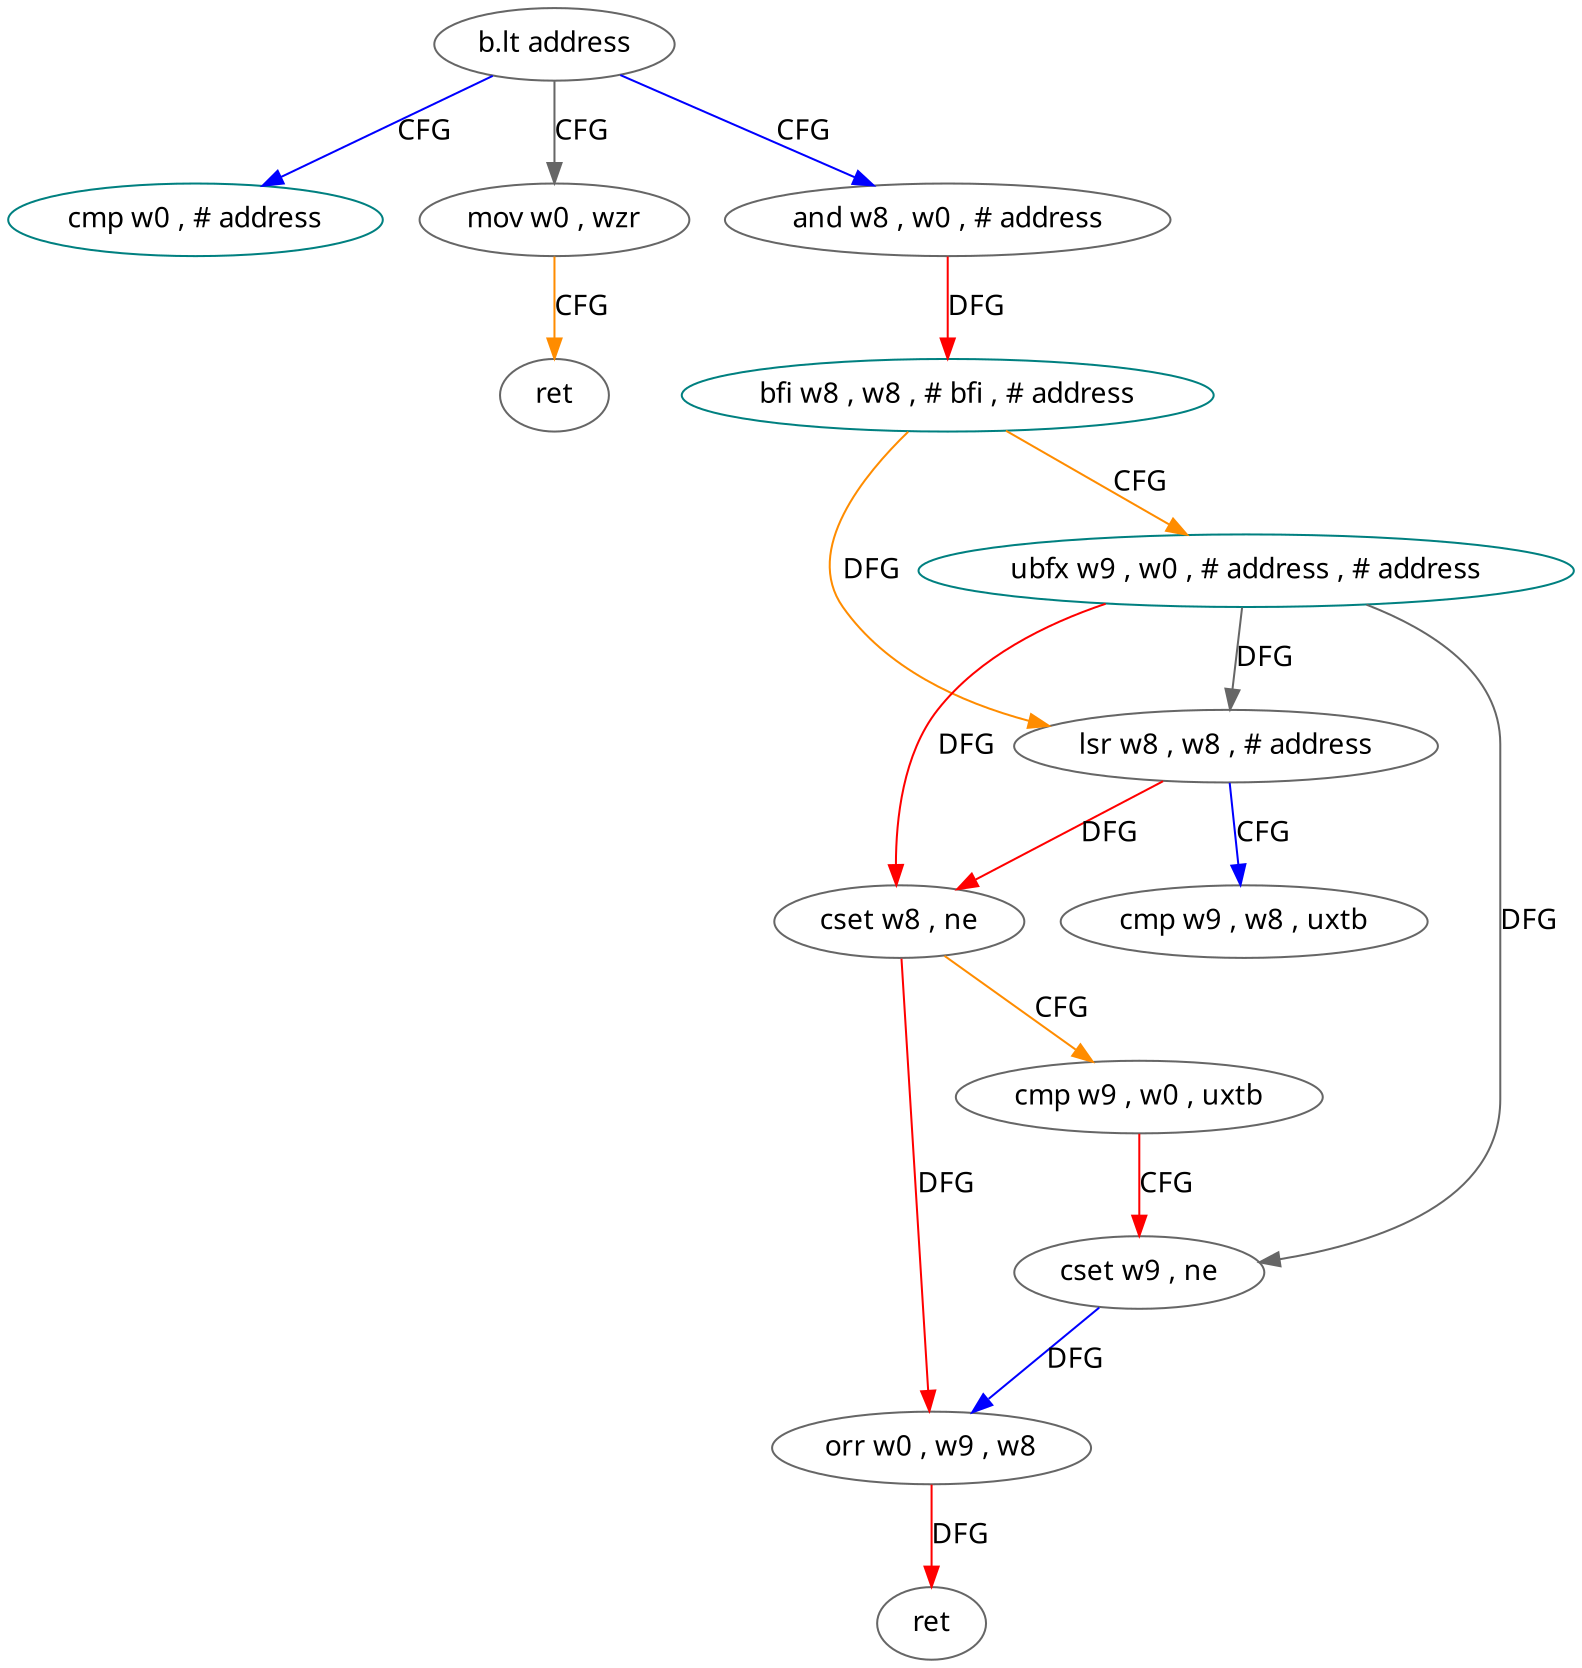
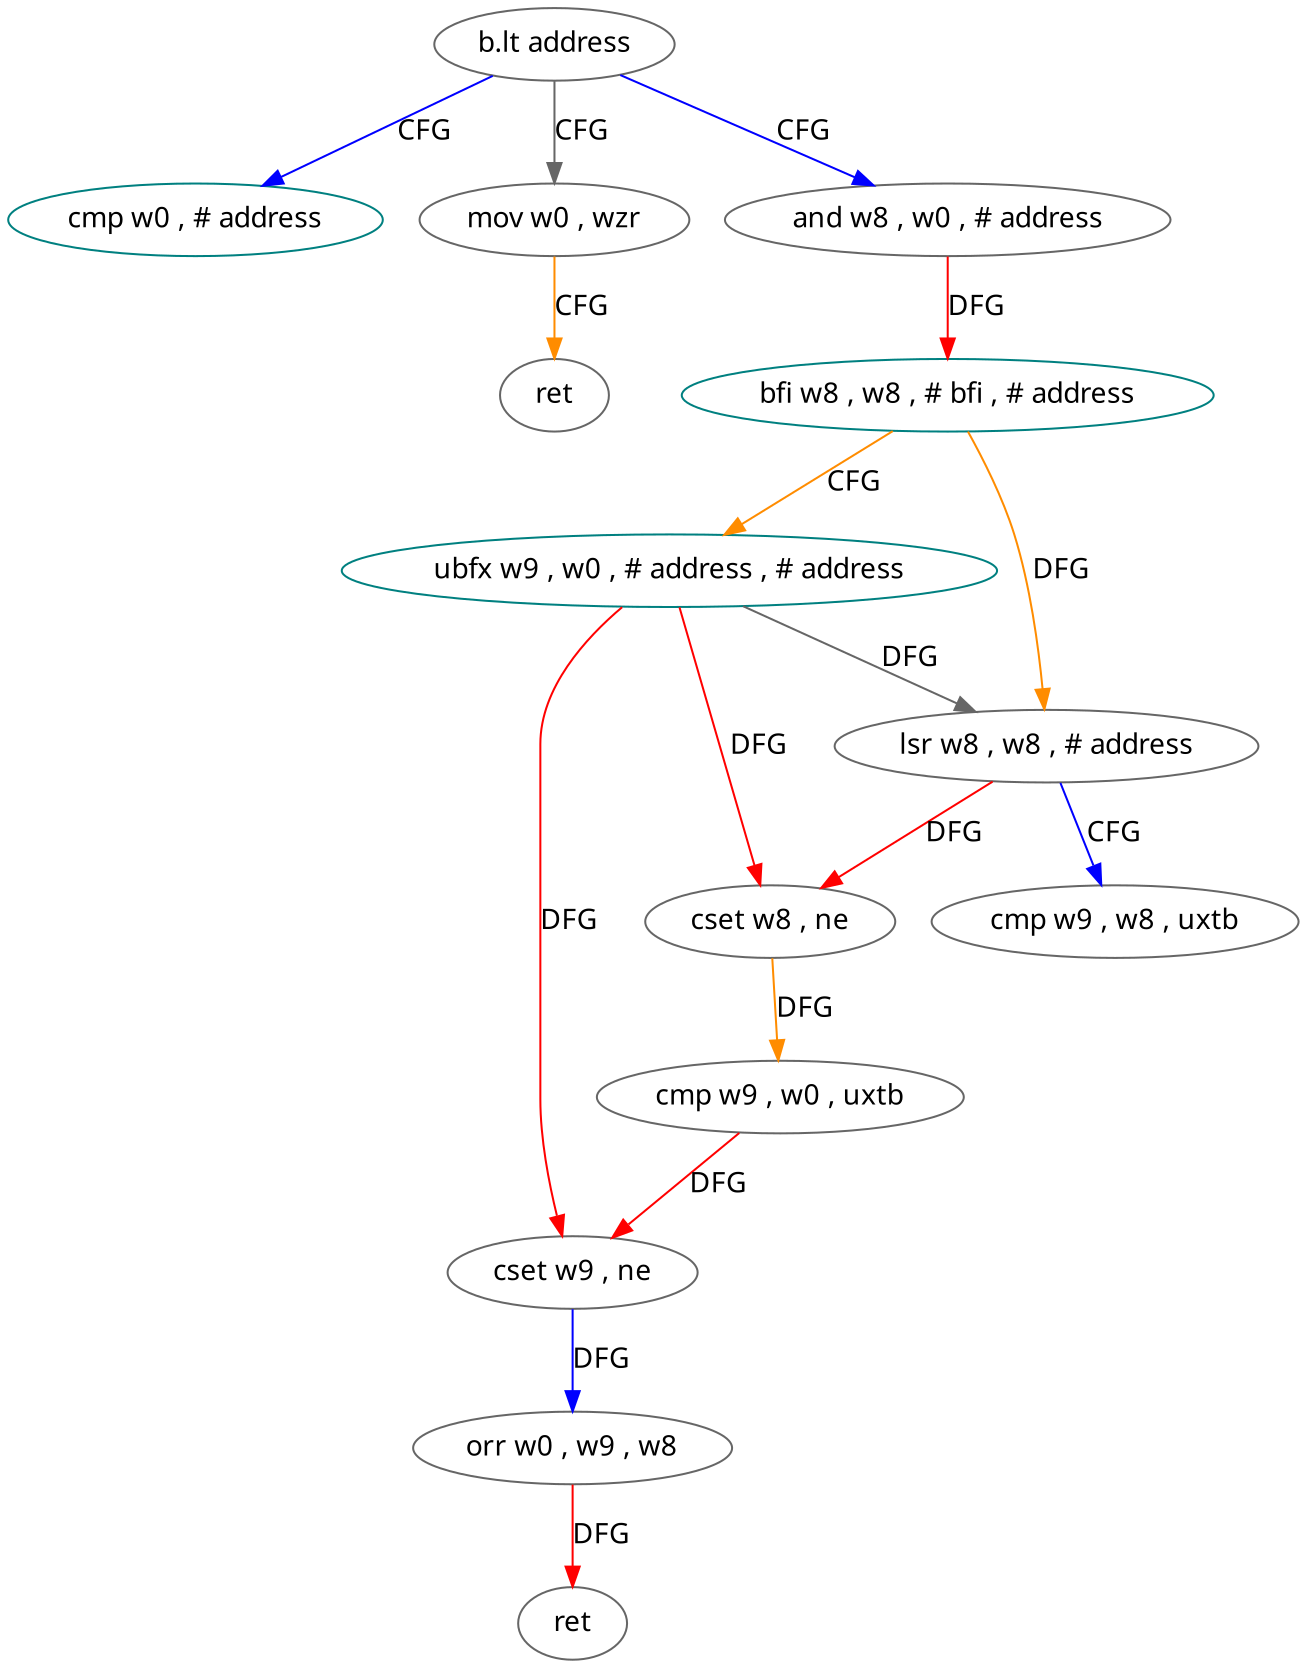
(1500, 967) -> (540, 899)
(1063, 1009) -> (806, 1009)
(915, 1175) -> none
(1168, 1185) -> (719, 1185)
